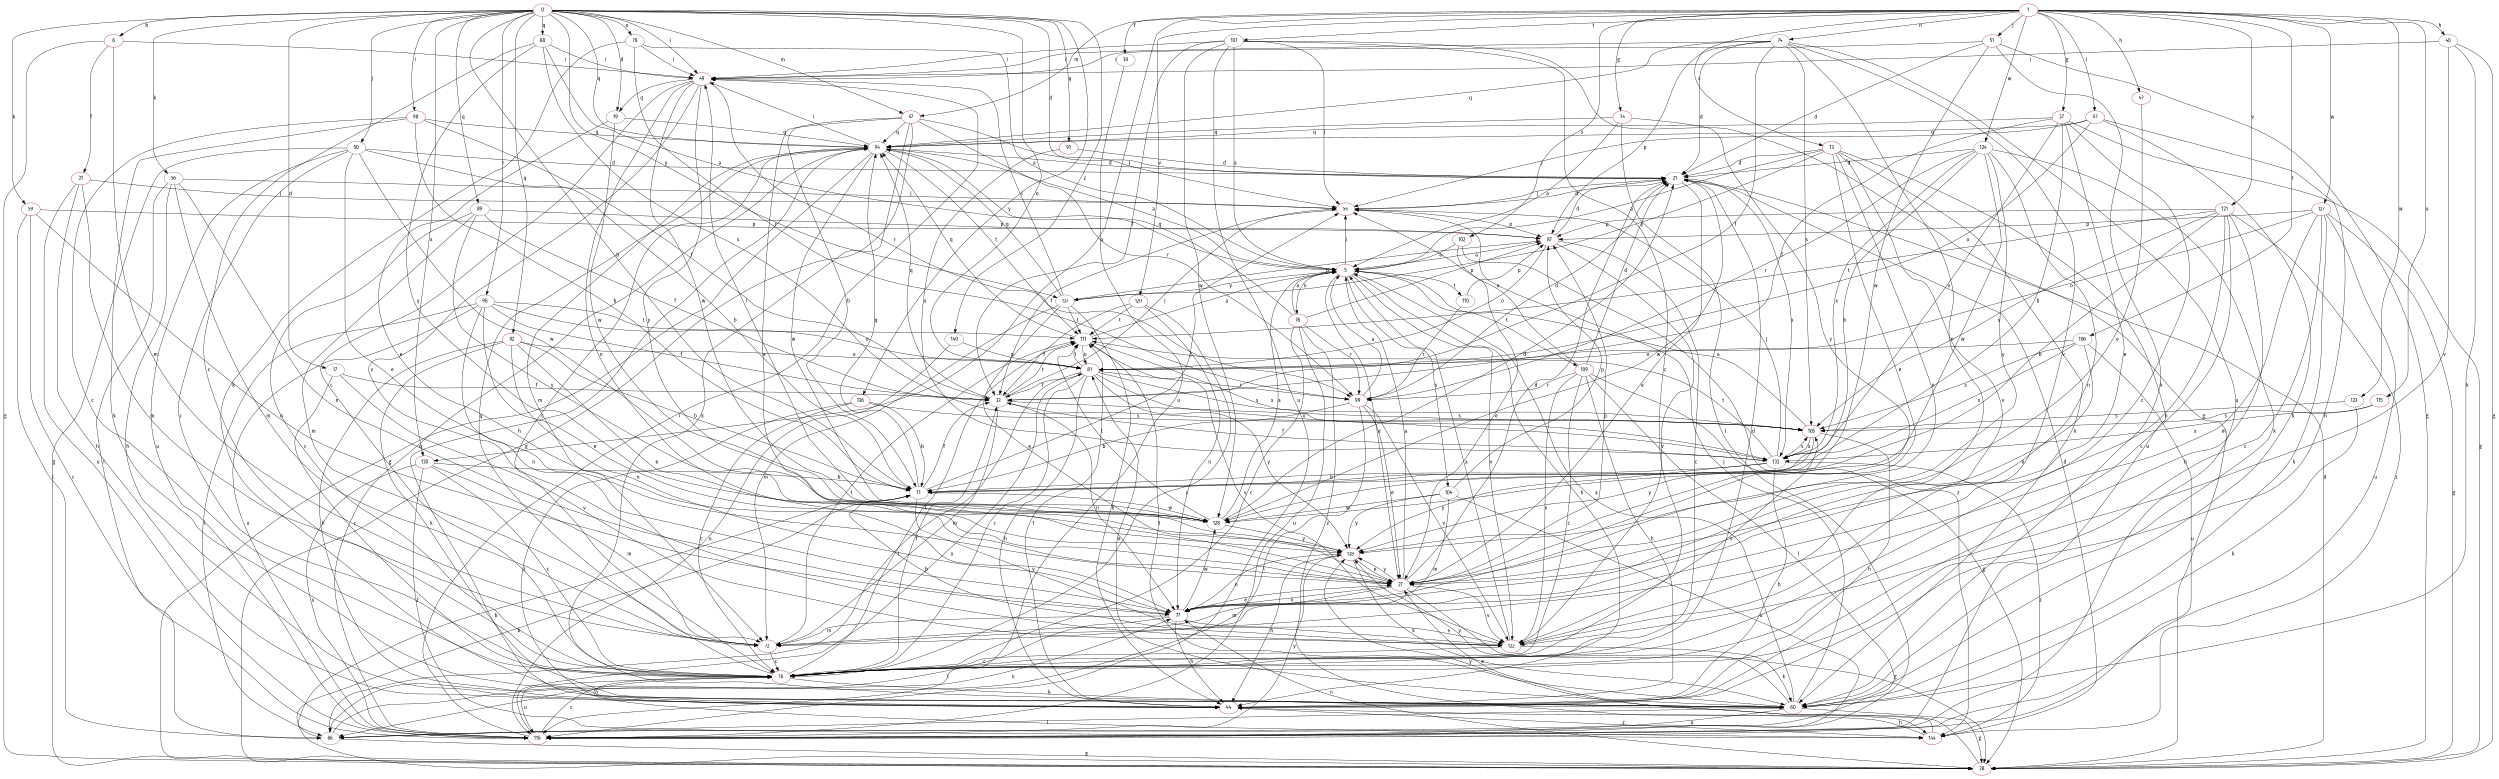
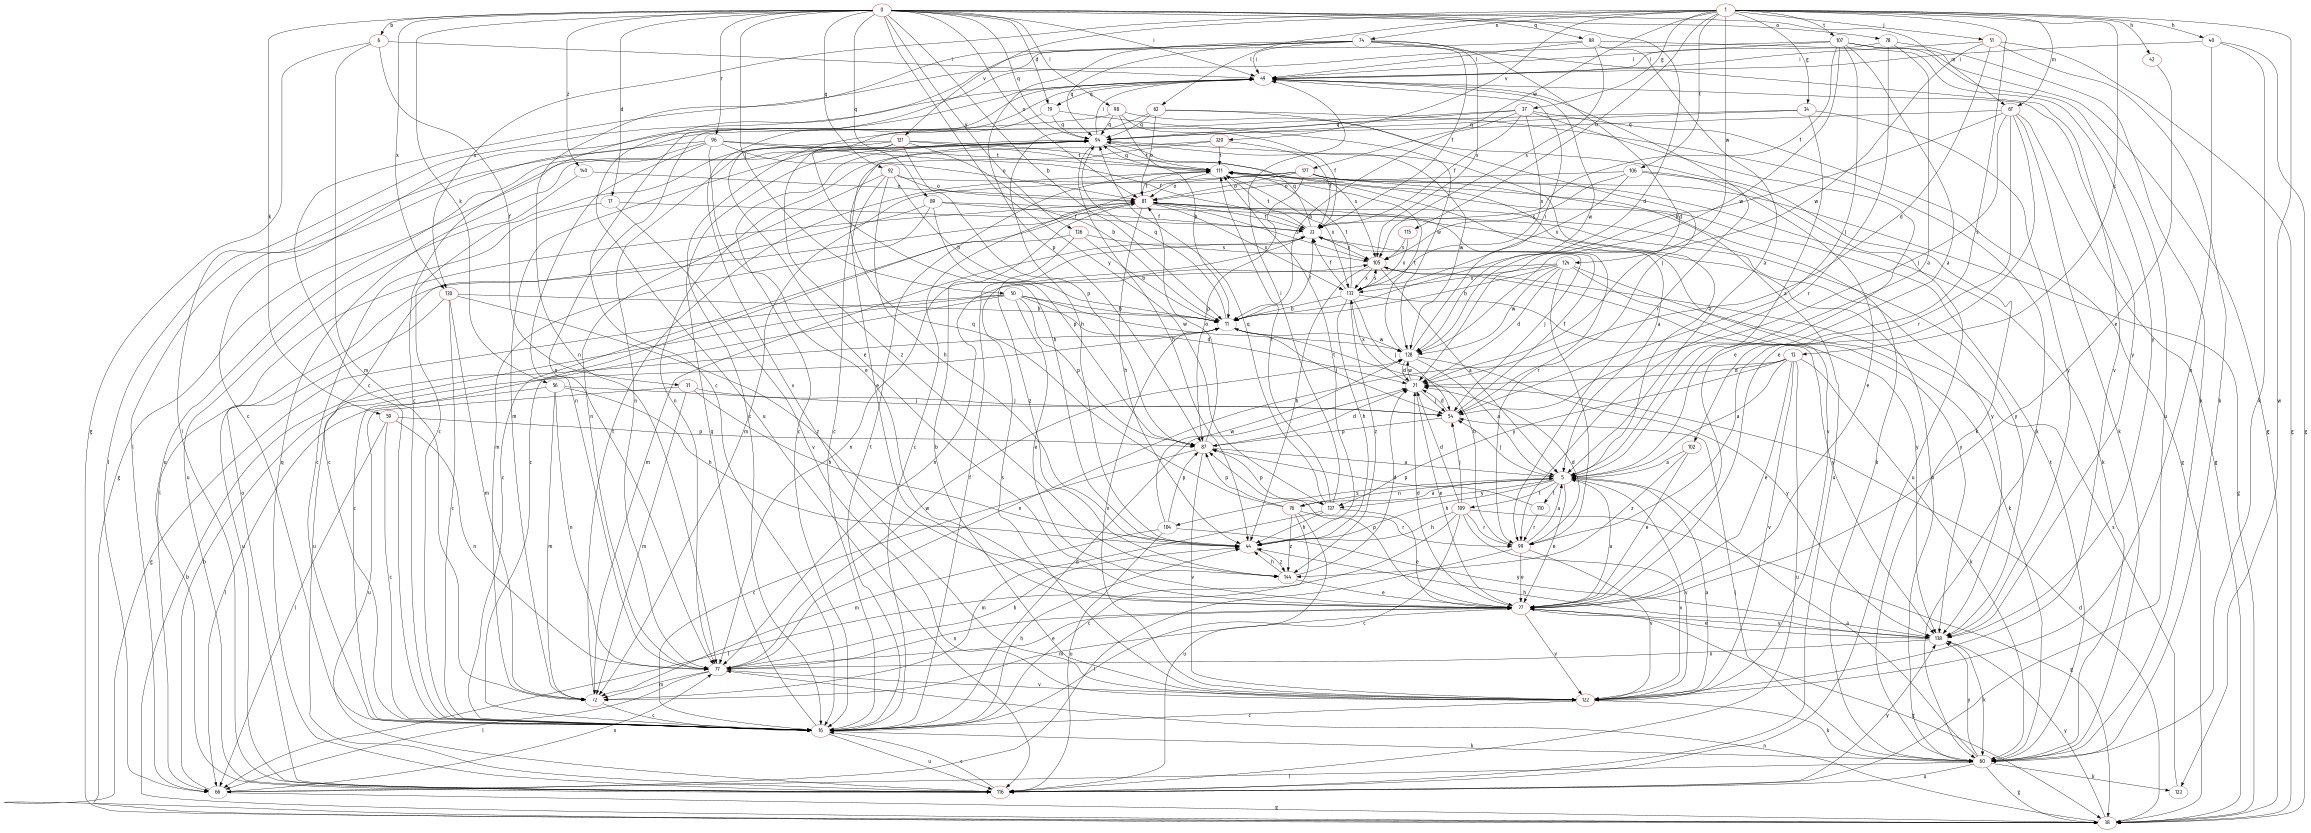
(1126, 60) -> none
(1069, 148) -> none
(1119, 166) -> none
(1498, 286) -> (1460, 463)
(1138, 301) -> (1220, 140)
none -> (1089, 391)
(123, 568) -> (406, 716)
(2119, 613) -> (2079, 777)
(1077, 614) -> (1033, 617)
